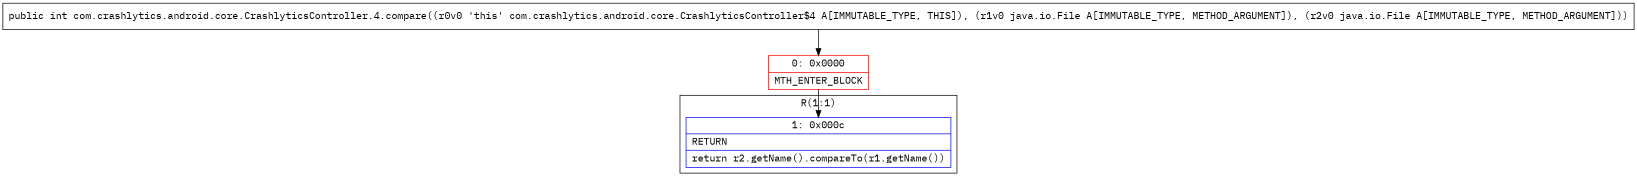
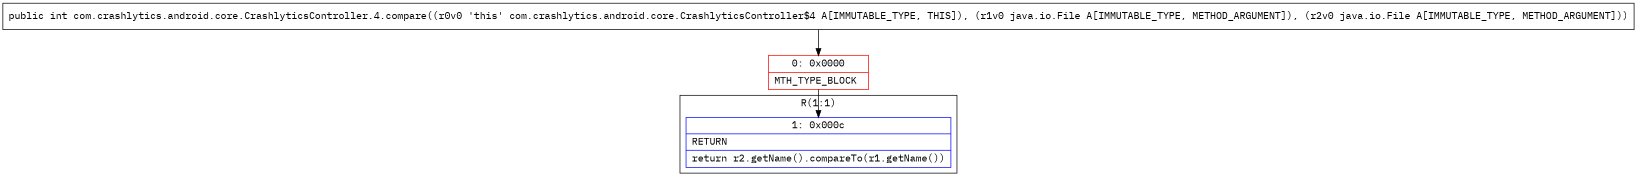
(818, 81) -> (816, 81)
